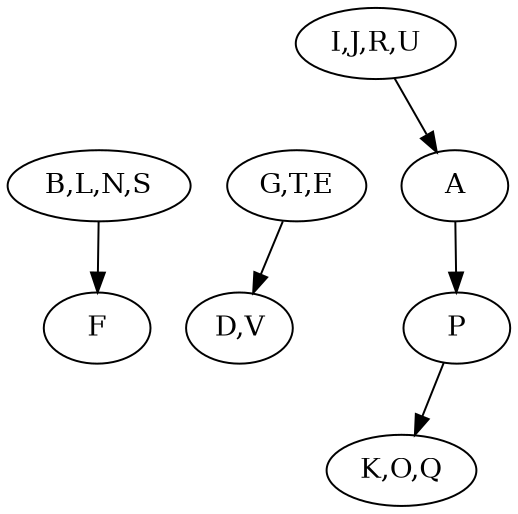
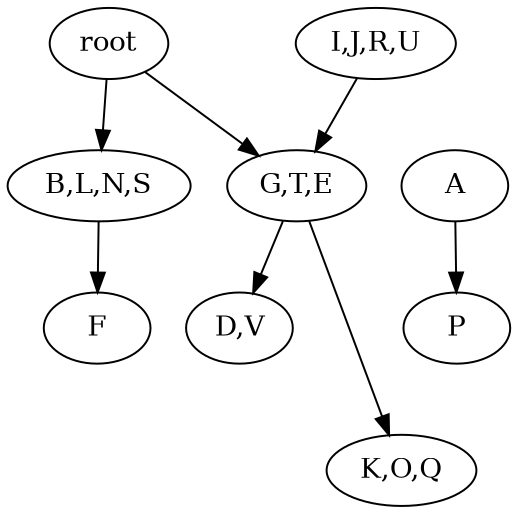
none -> (109, 43)
(411, 106) -> (341, 106)
(433, 390) -> (346, 319)
